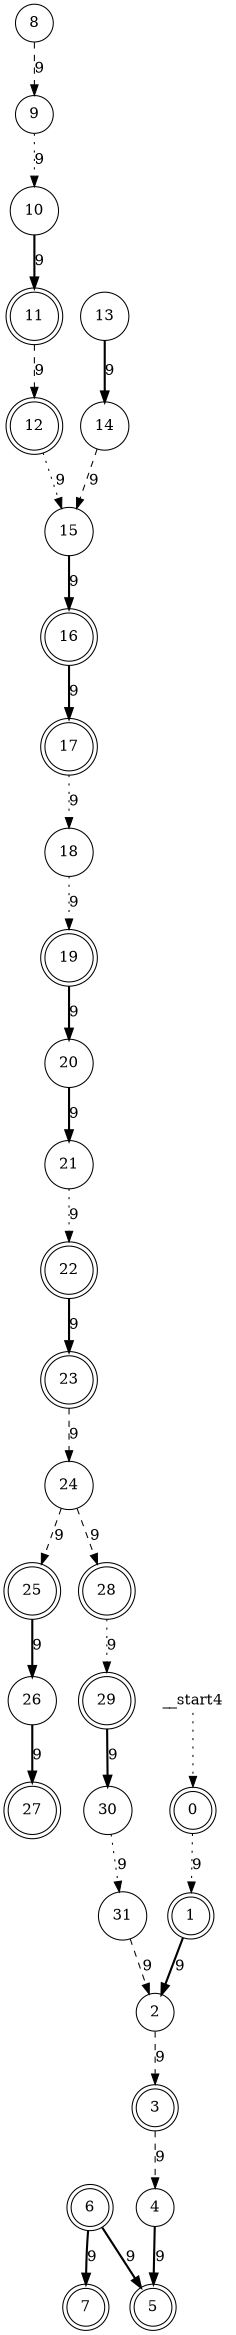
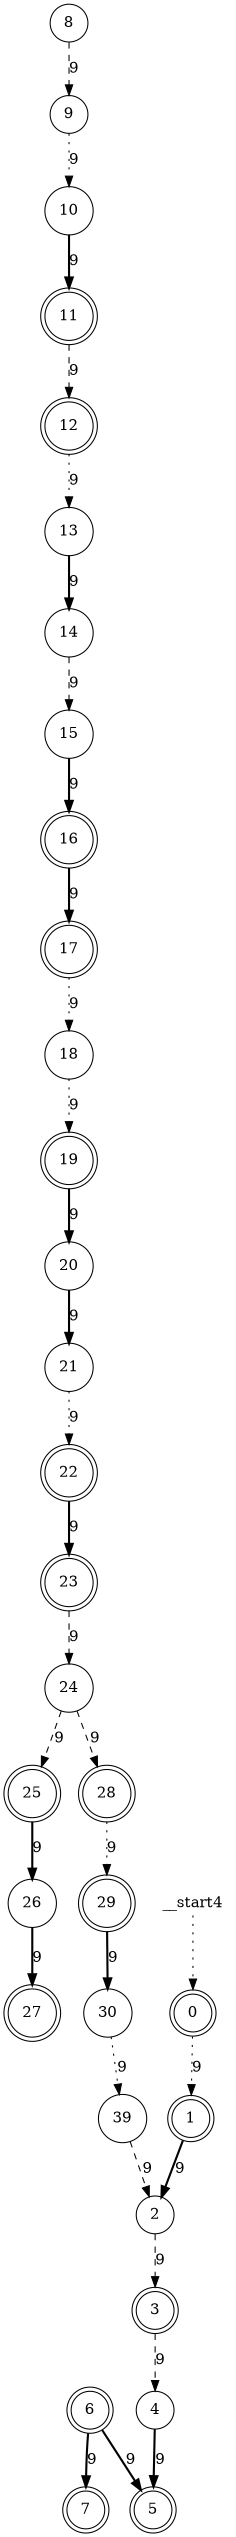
(51, 476) -> (69, 475)
(123, 1916) -> (123, 2119)
